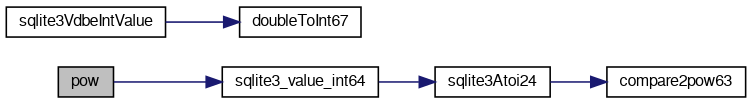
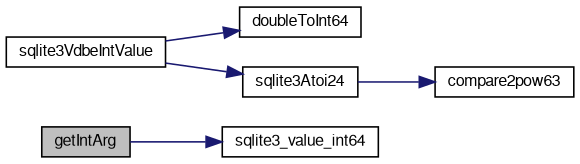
(300, 22) -> (300, 22)
(86, 82) -> (86, 142)
(399, 82) -> (196, 67)
